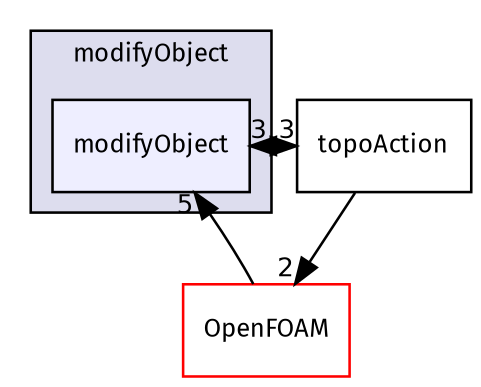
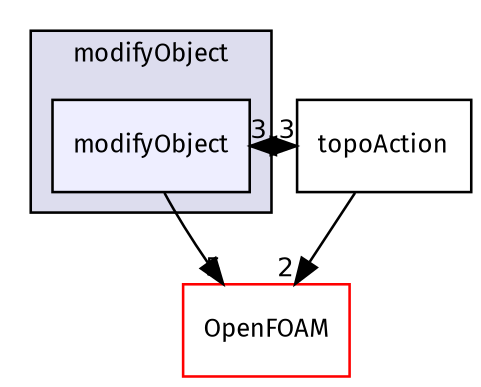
(233, 249) -> (185, 228)
